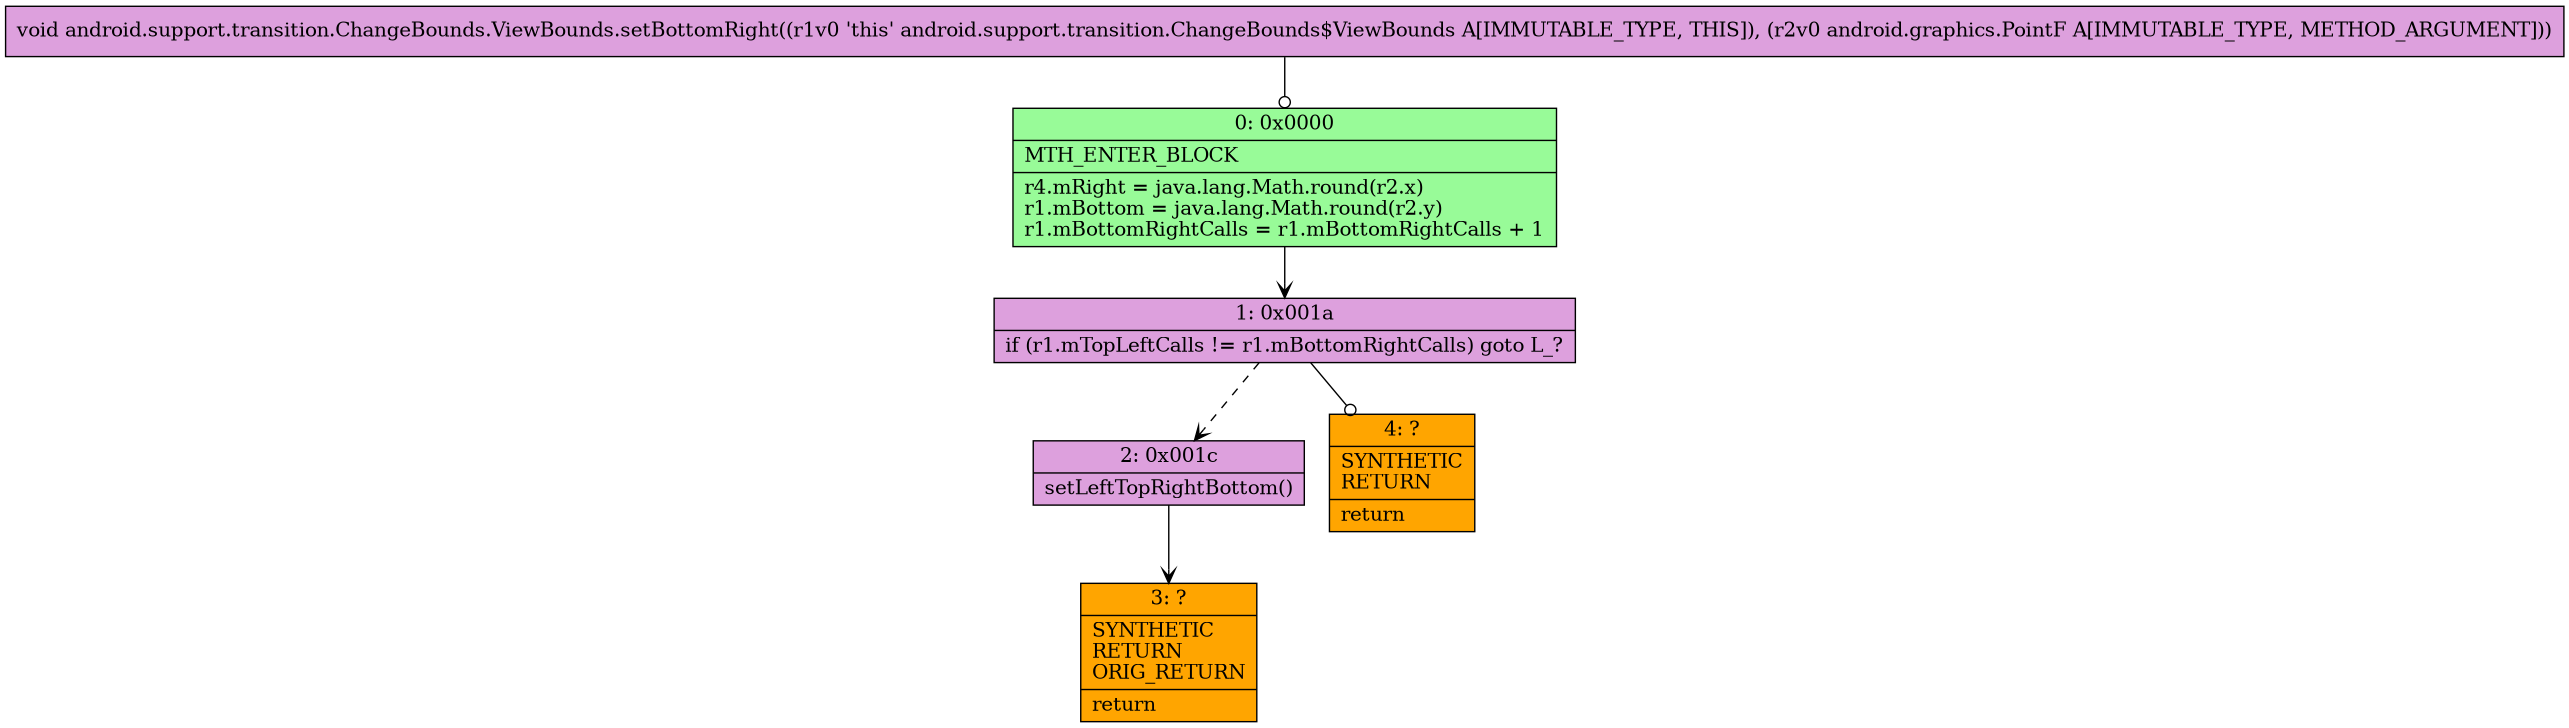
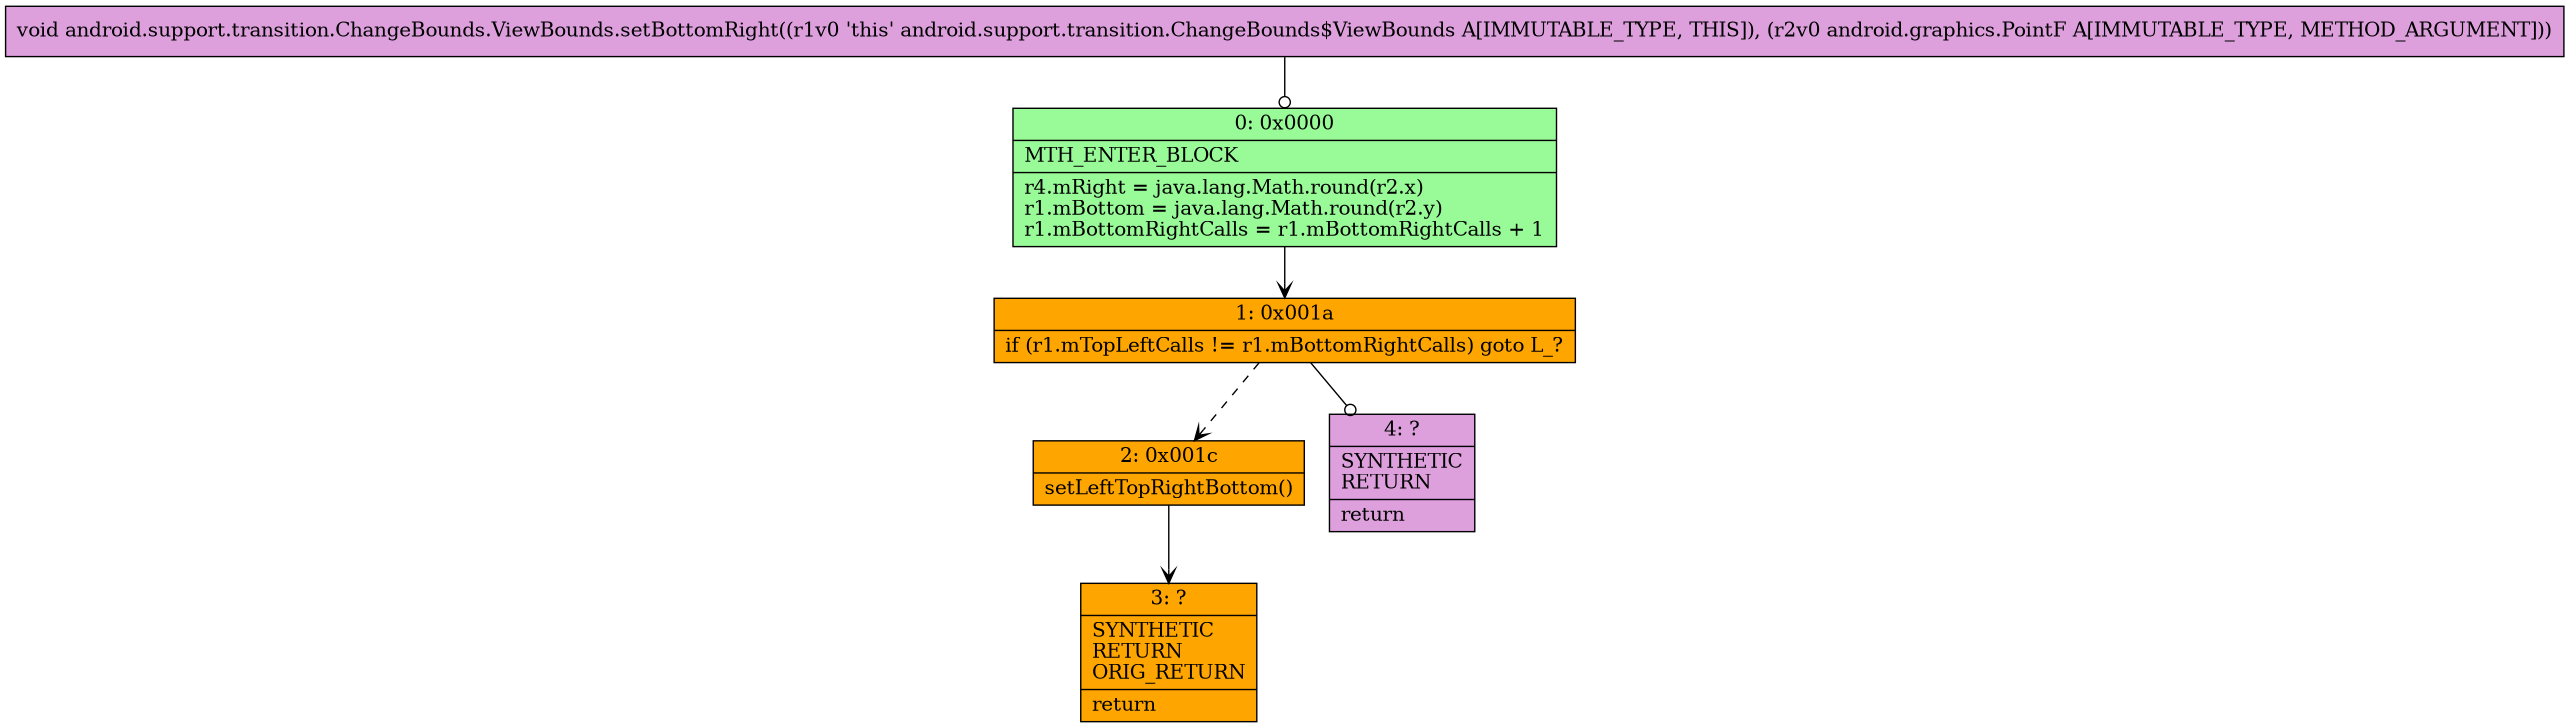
(1285, 330) -> (1285, 330)
(1169, 473) -> (1169, 473)
(1402, 473) -> (1402, 473)
